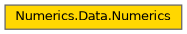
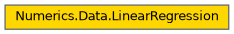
(93, 17) -> (117, 17)
